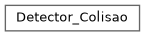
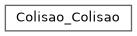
(72, 18) -> (68, 18)
